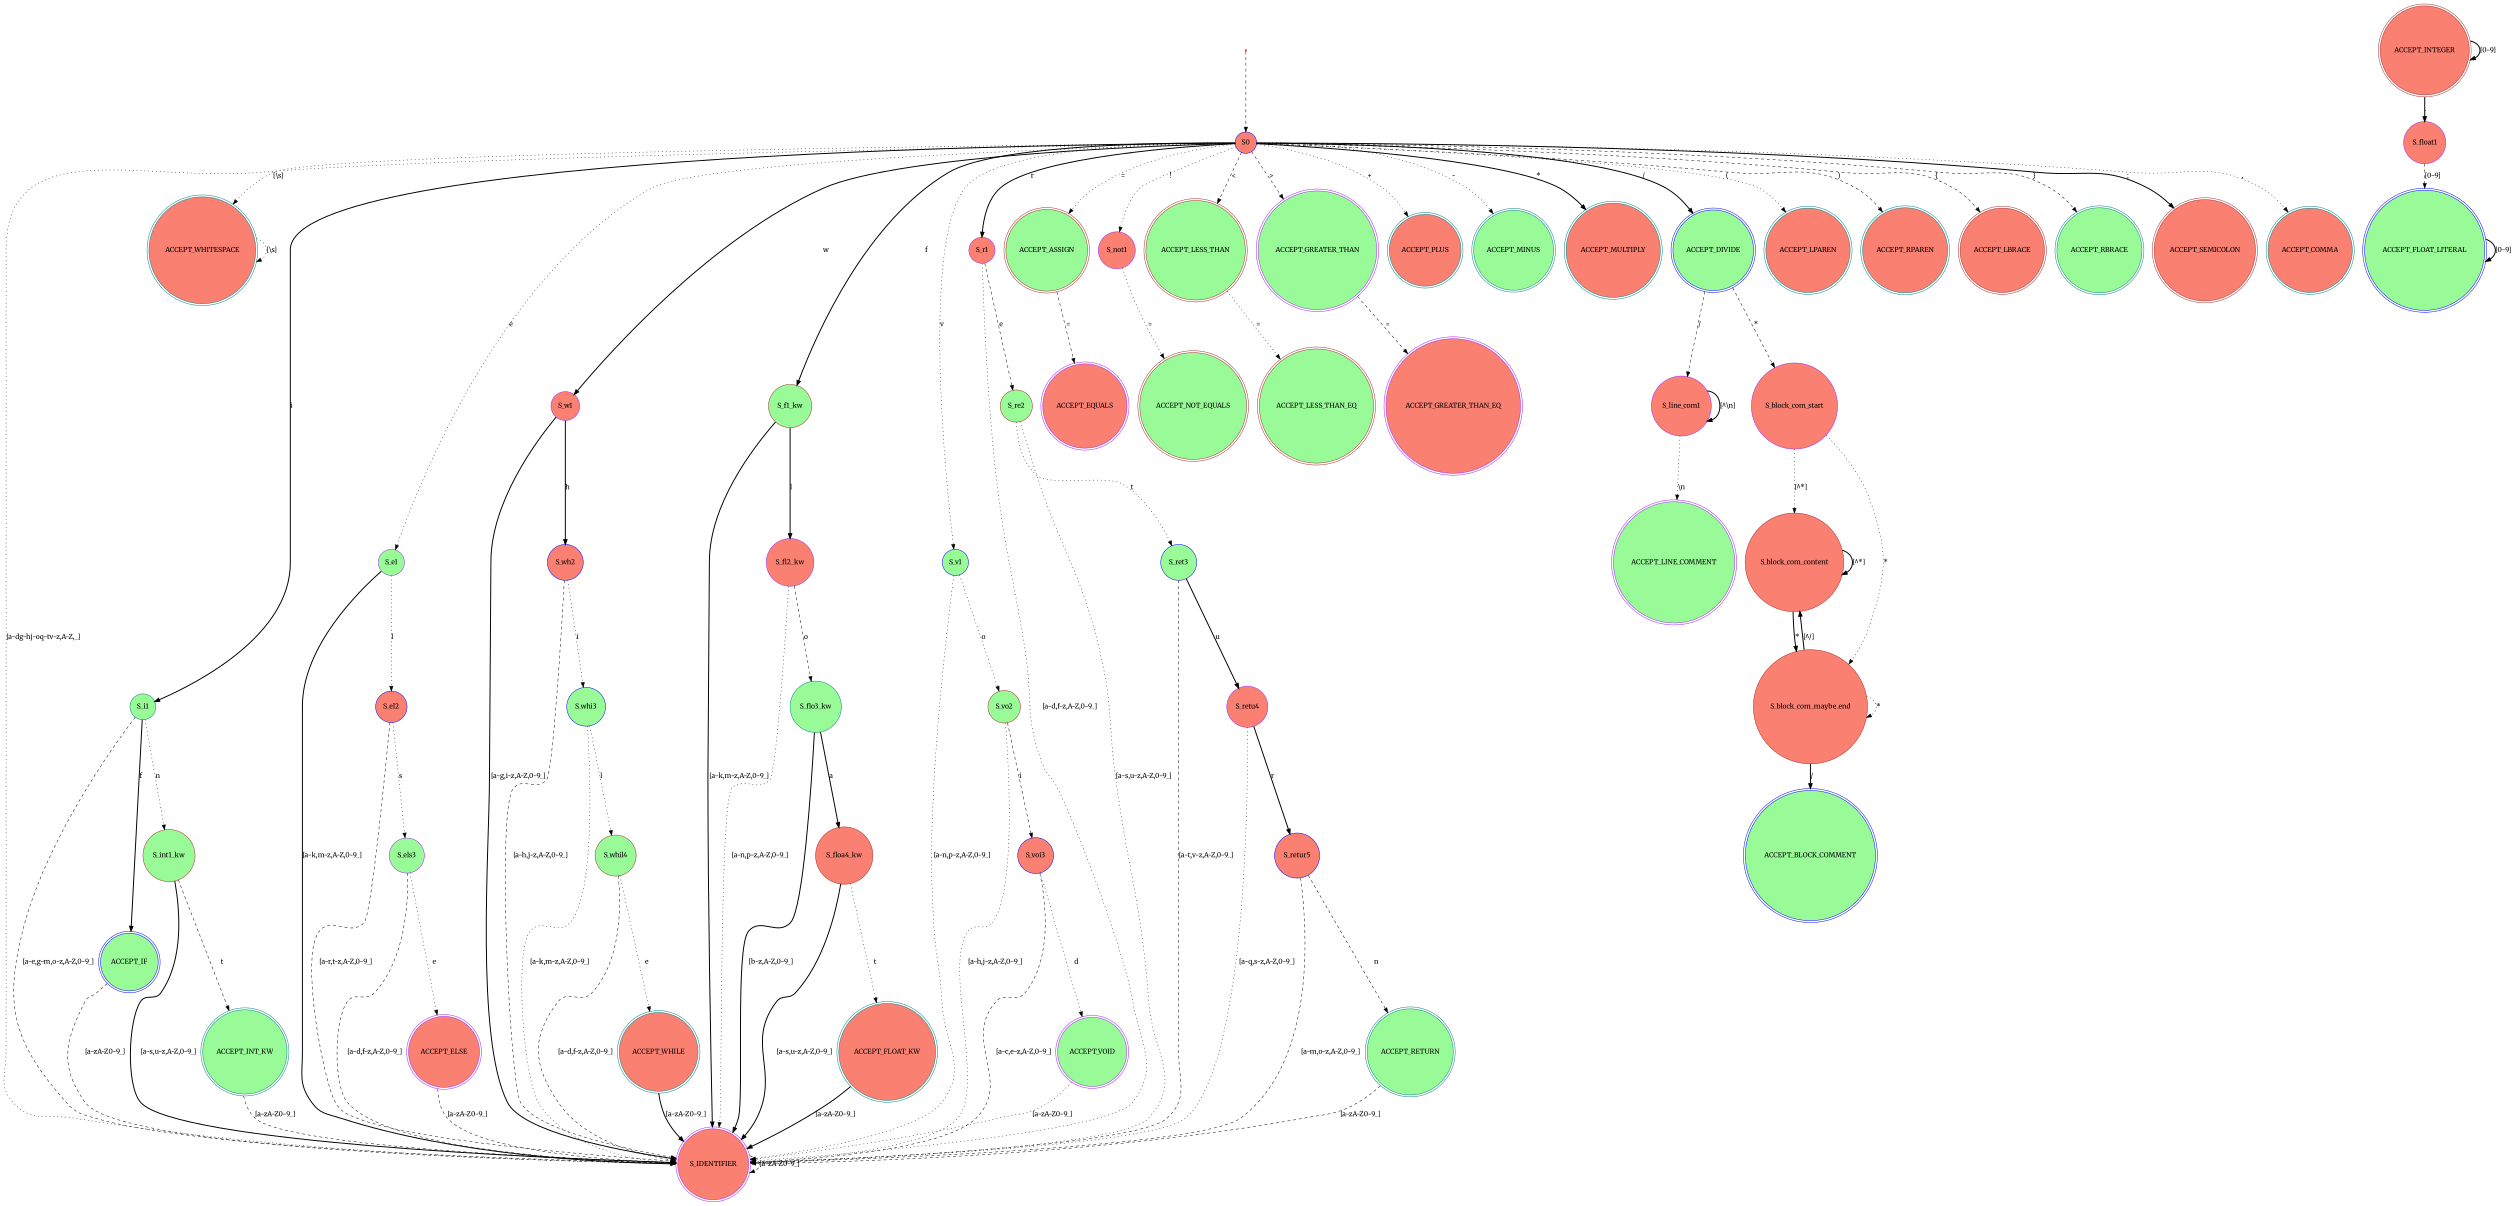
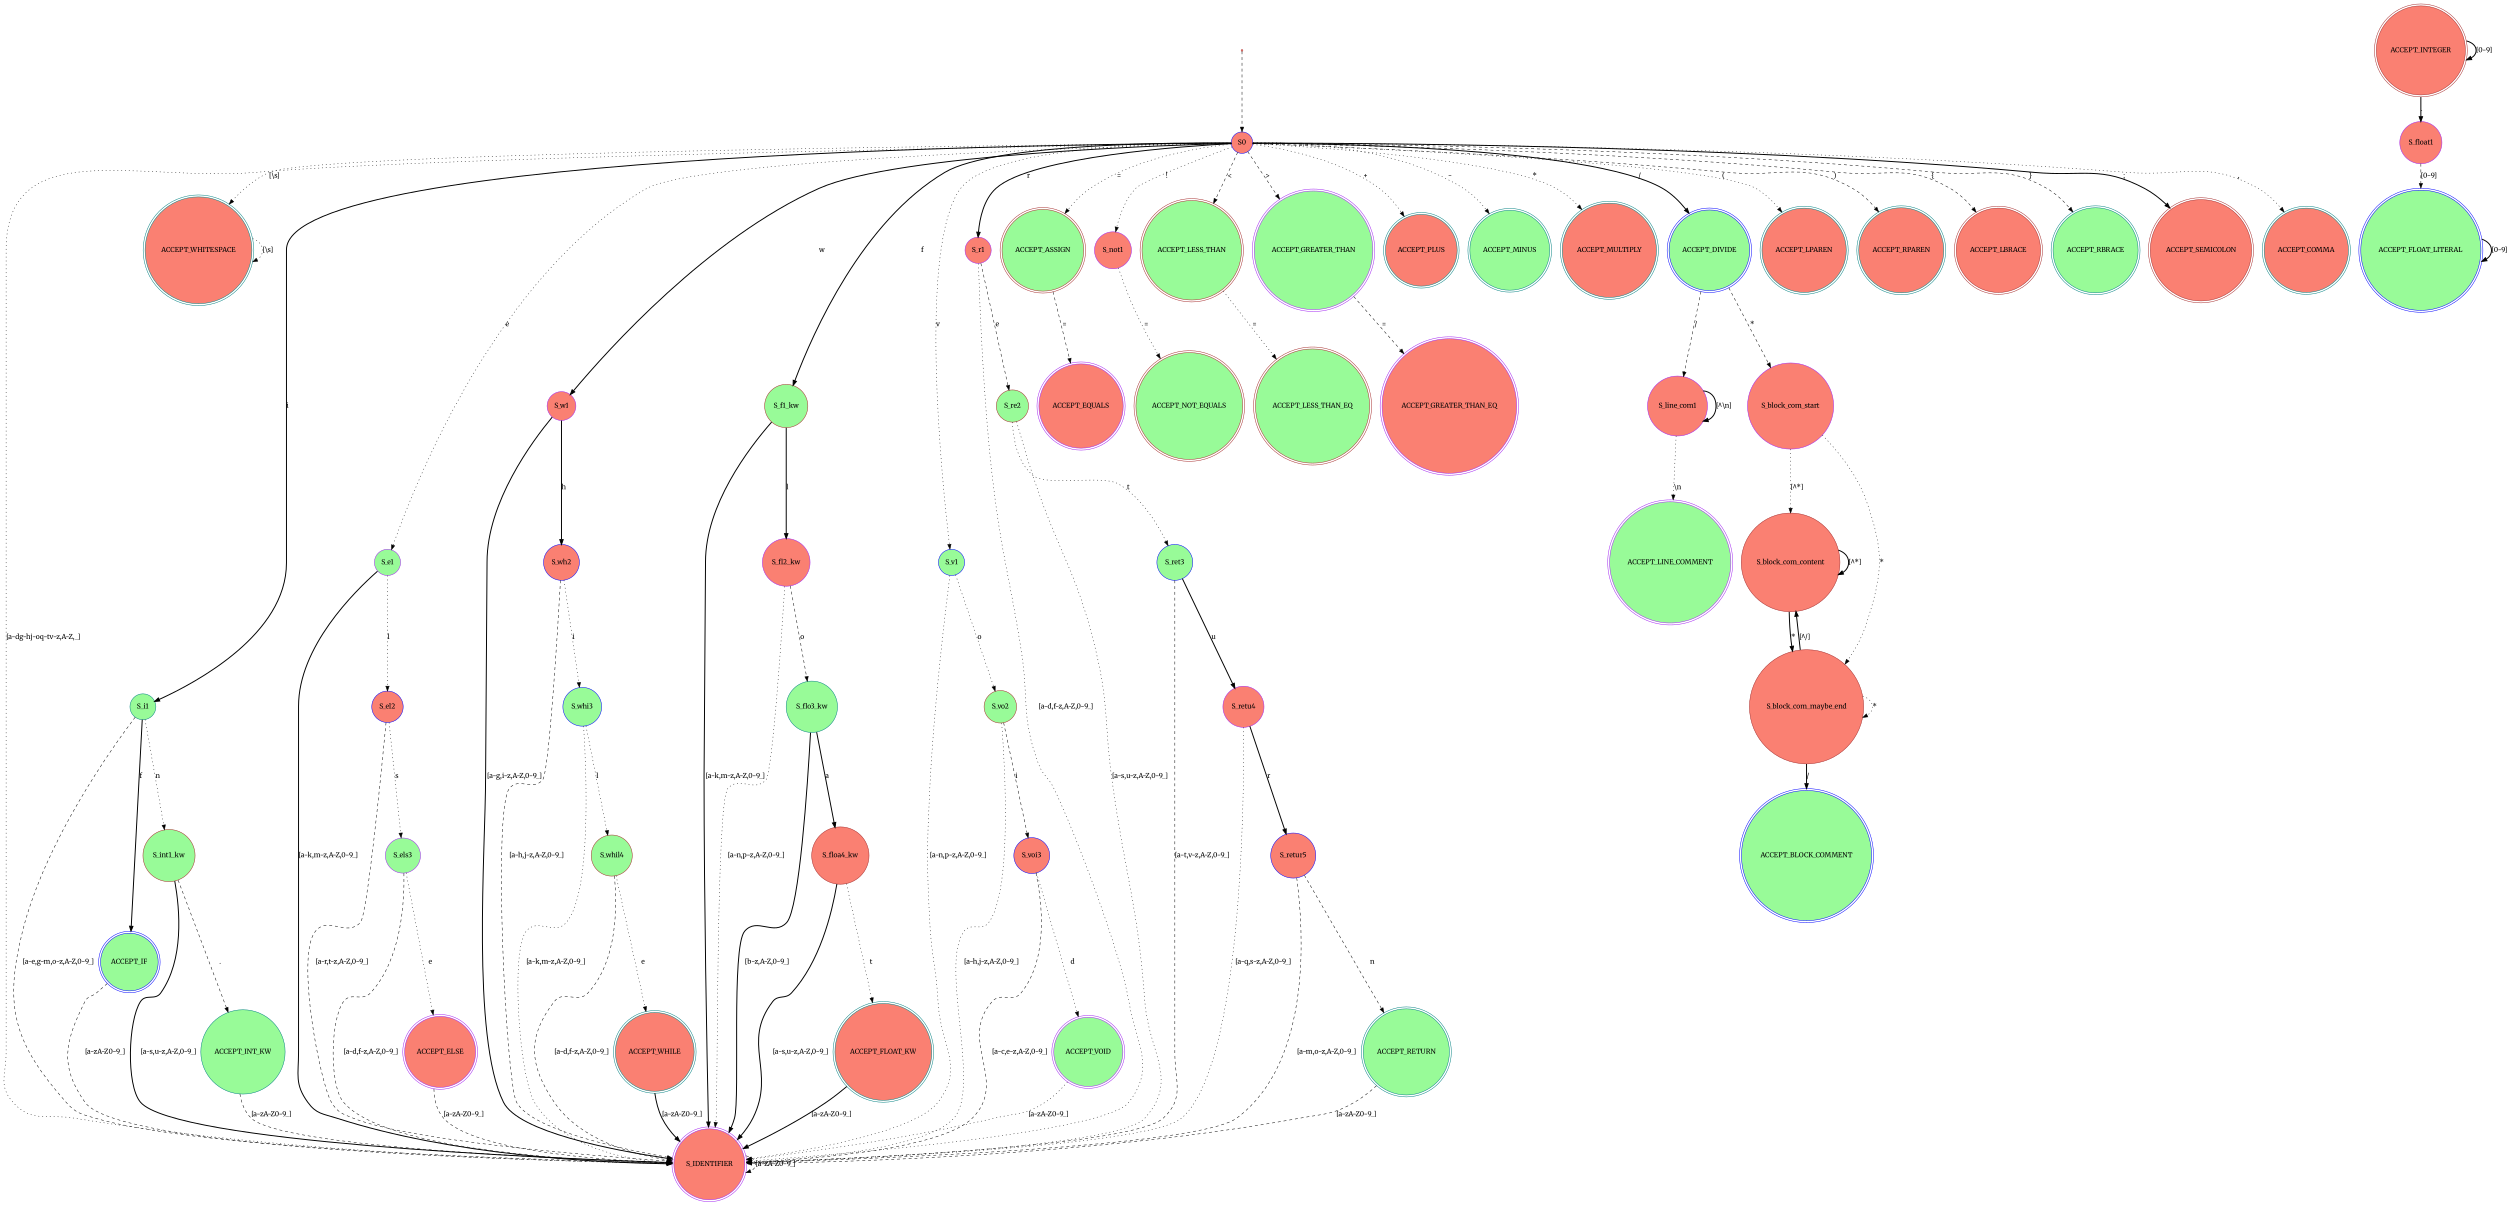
(1424, 158) -> (1420, 158)
(222, 962) -> (220, 962)
(245, 1052) -> (243, 1052)
